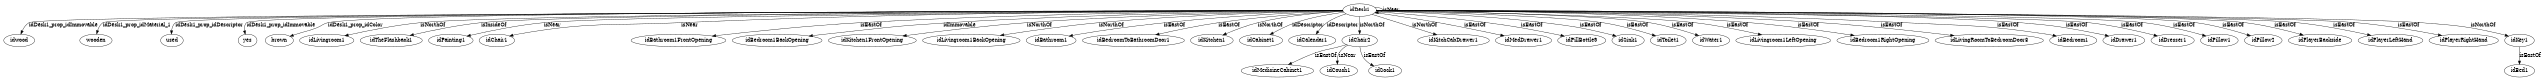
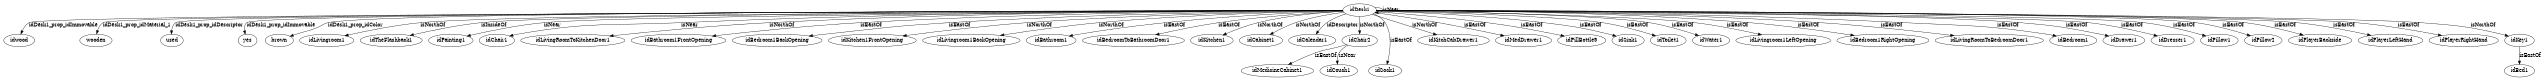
(960, 25) -> (960, 25)
(1308, 25) -> (1308, 25)
none -> (573, 40)
(1989, 40) -> (1989, 40)
(1363, 57) -> (1389, 34)
